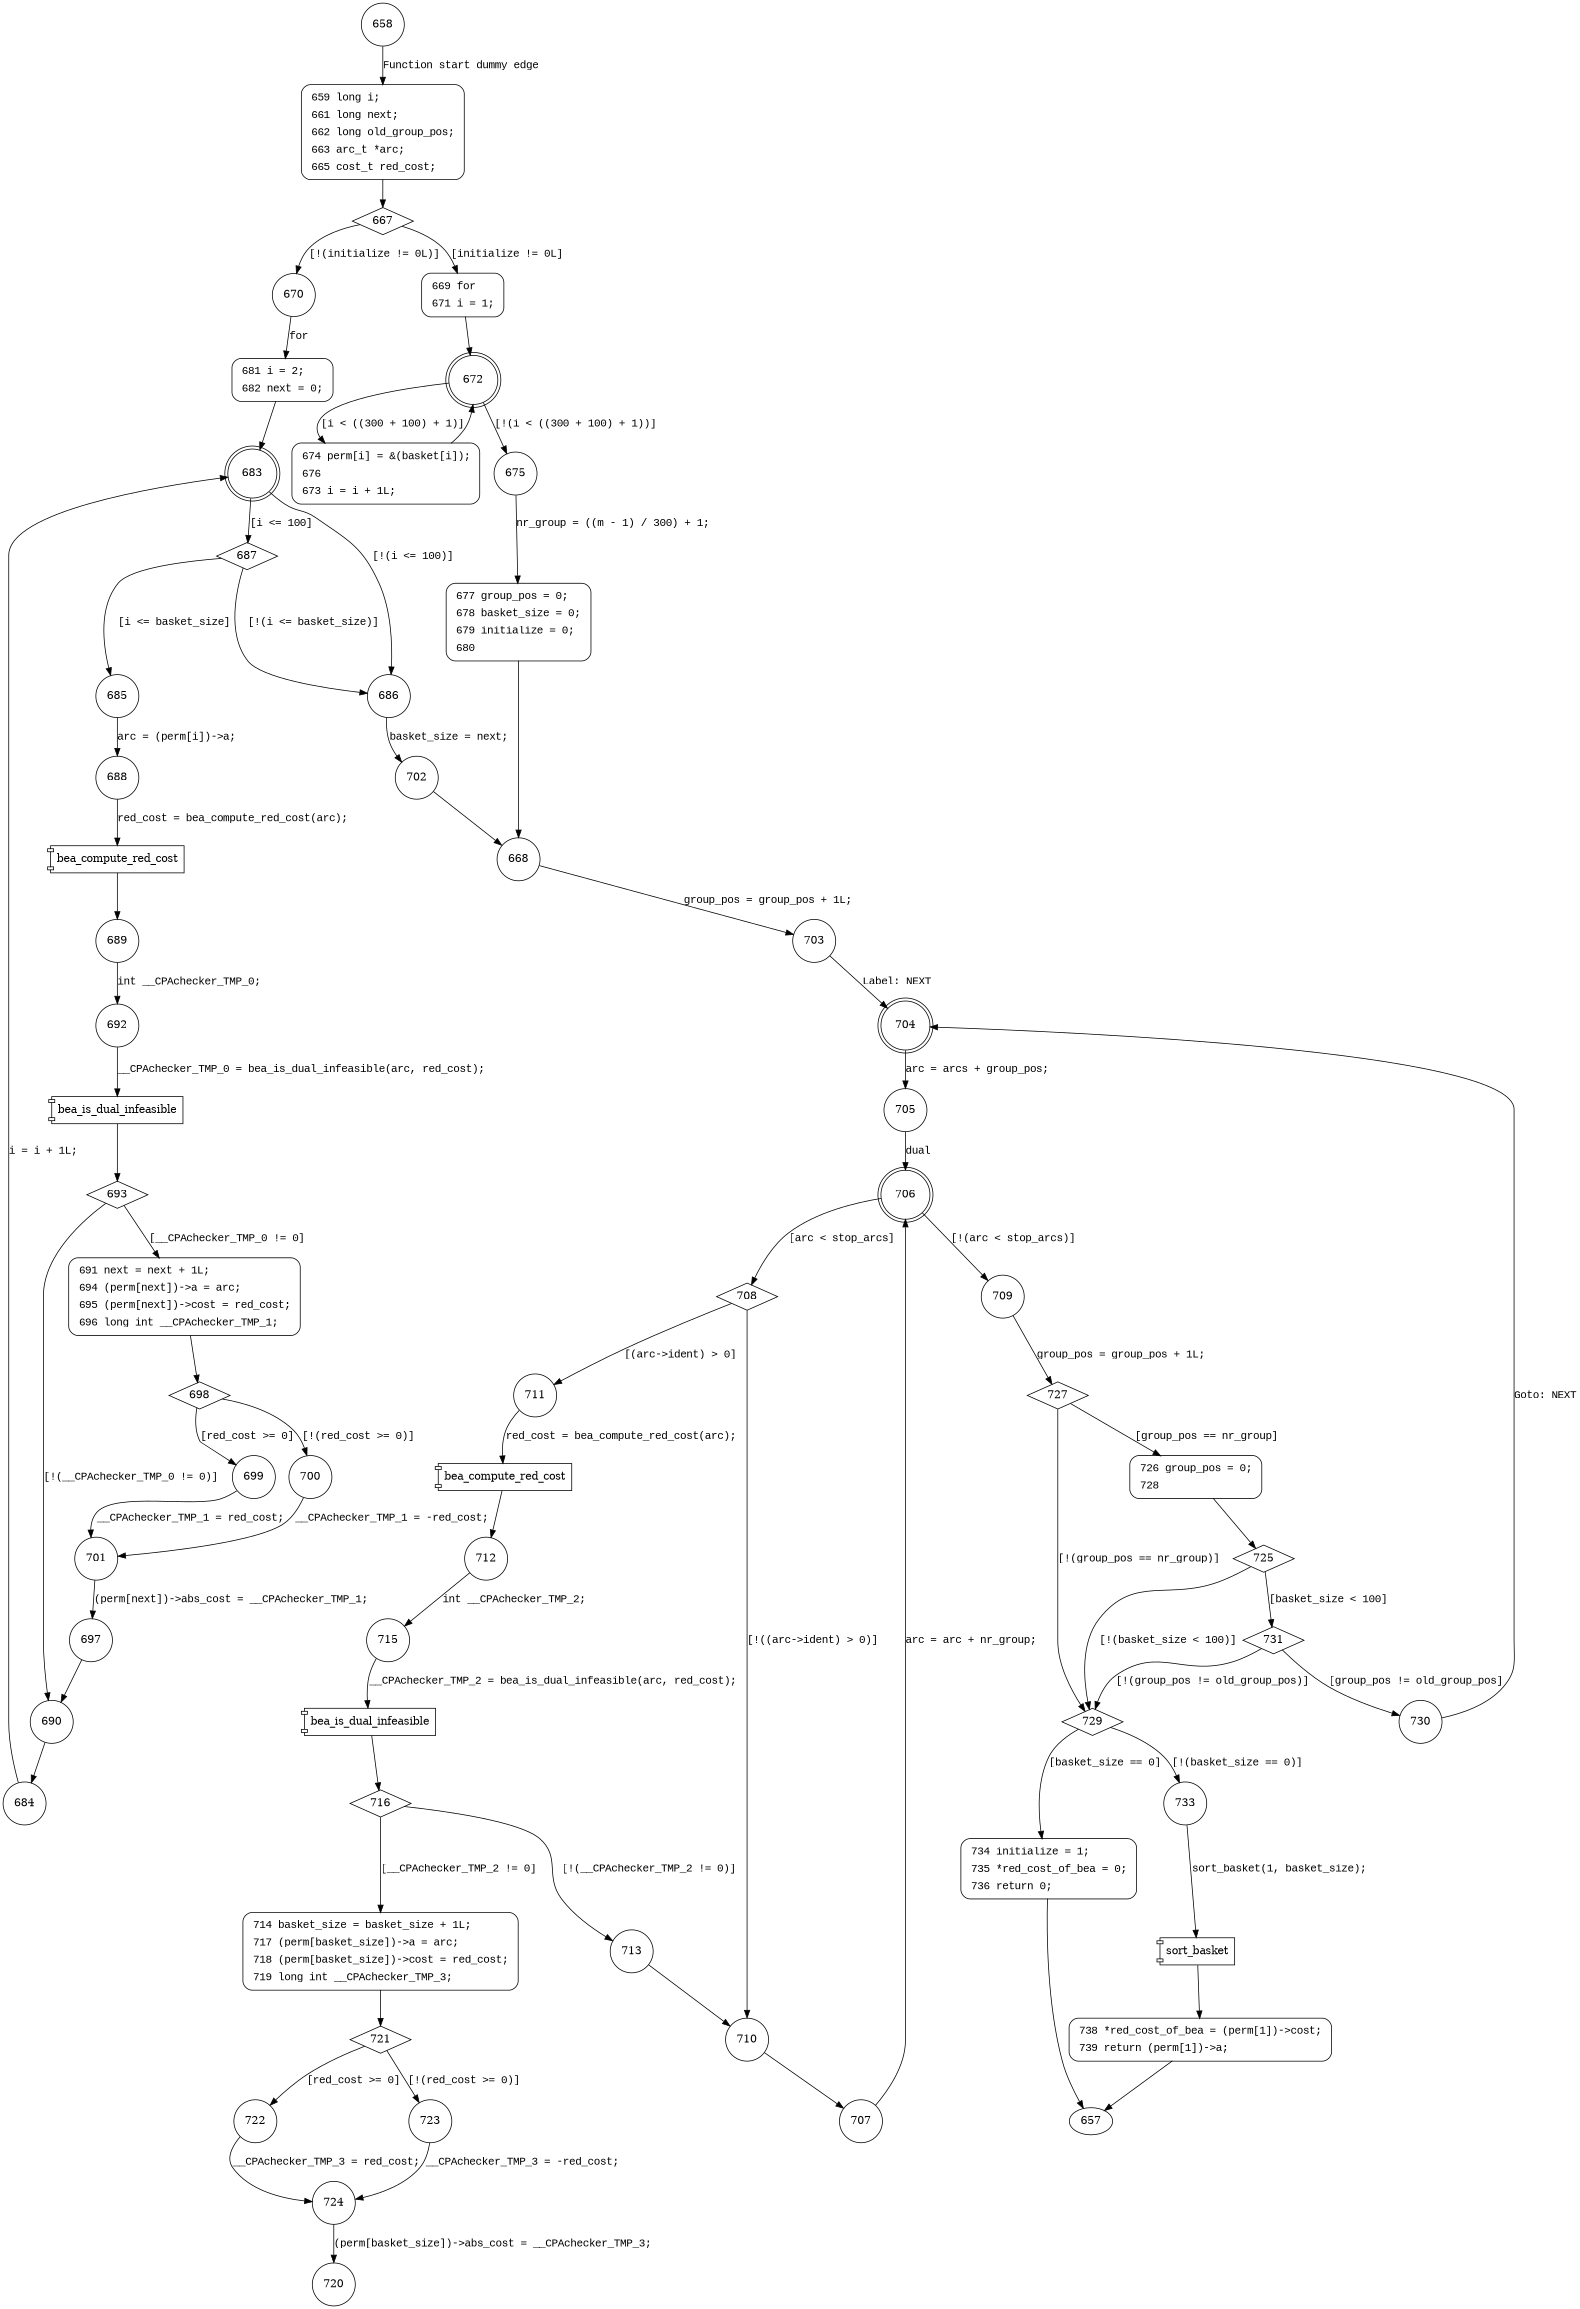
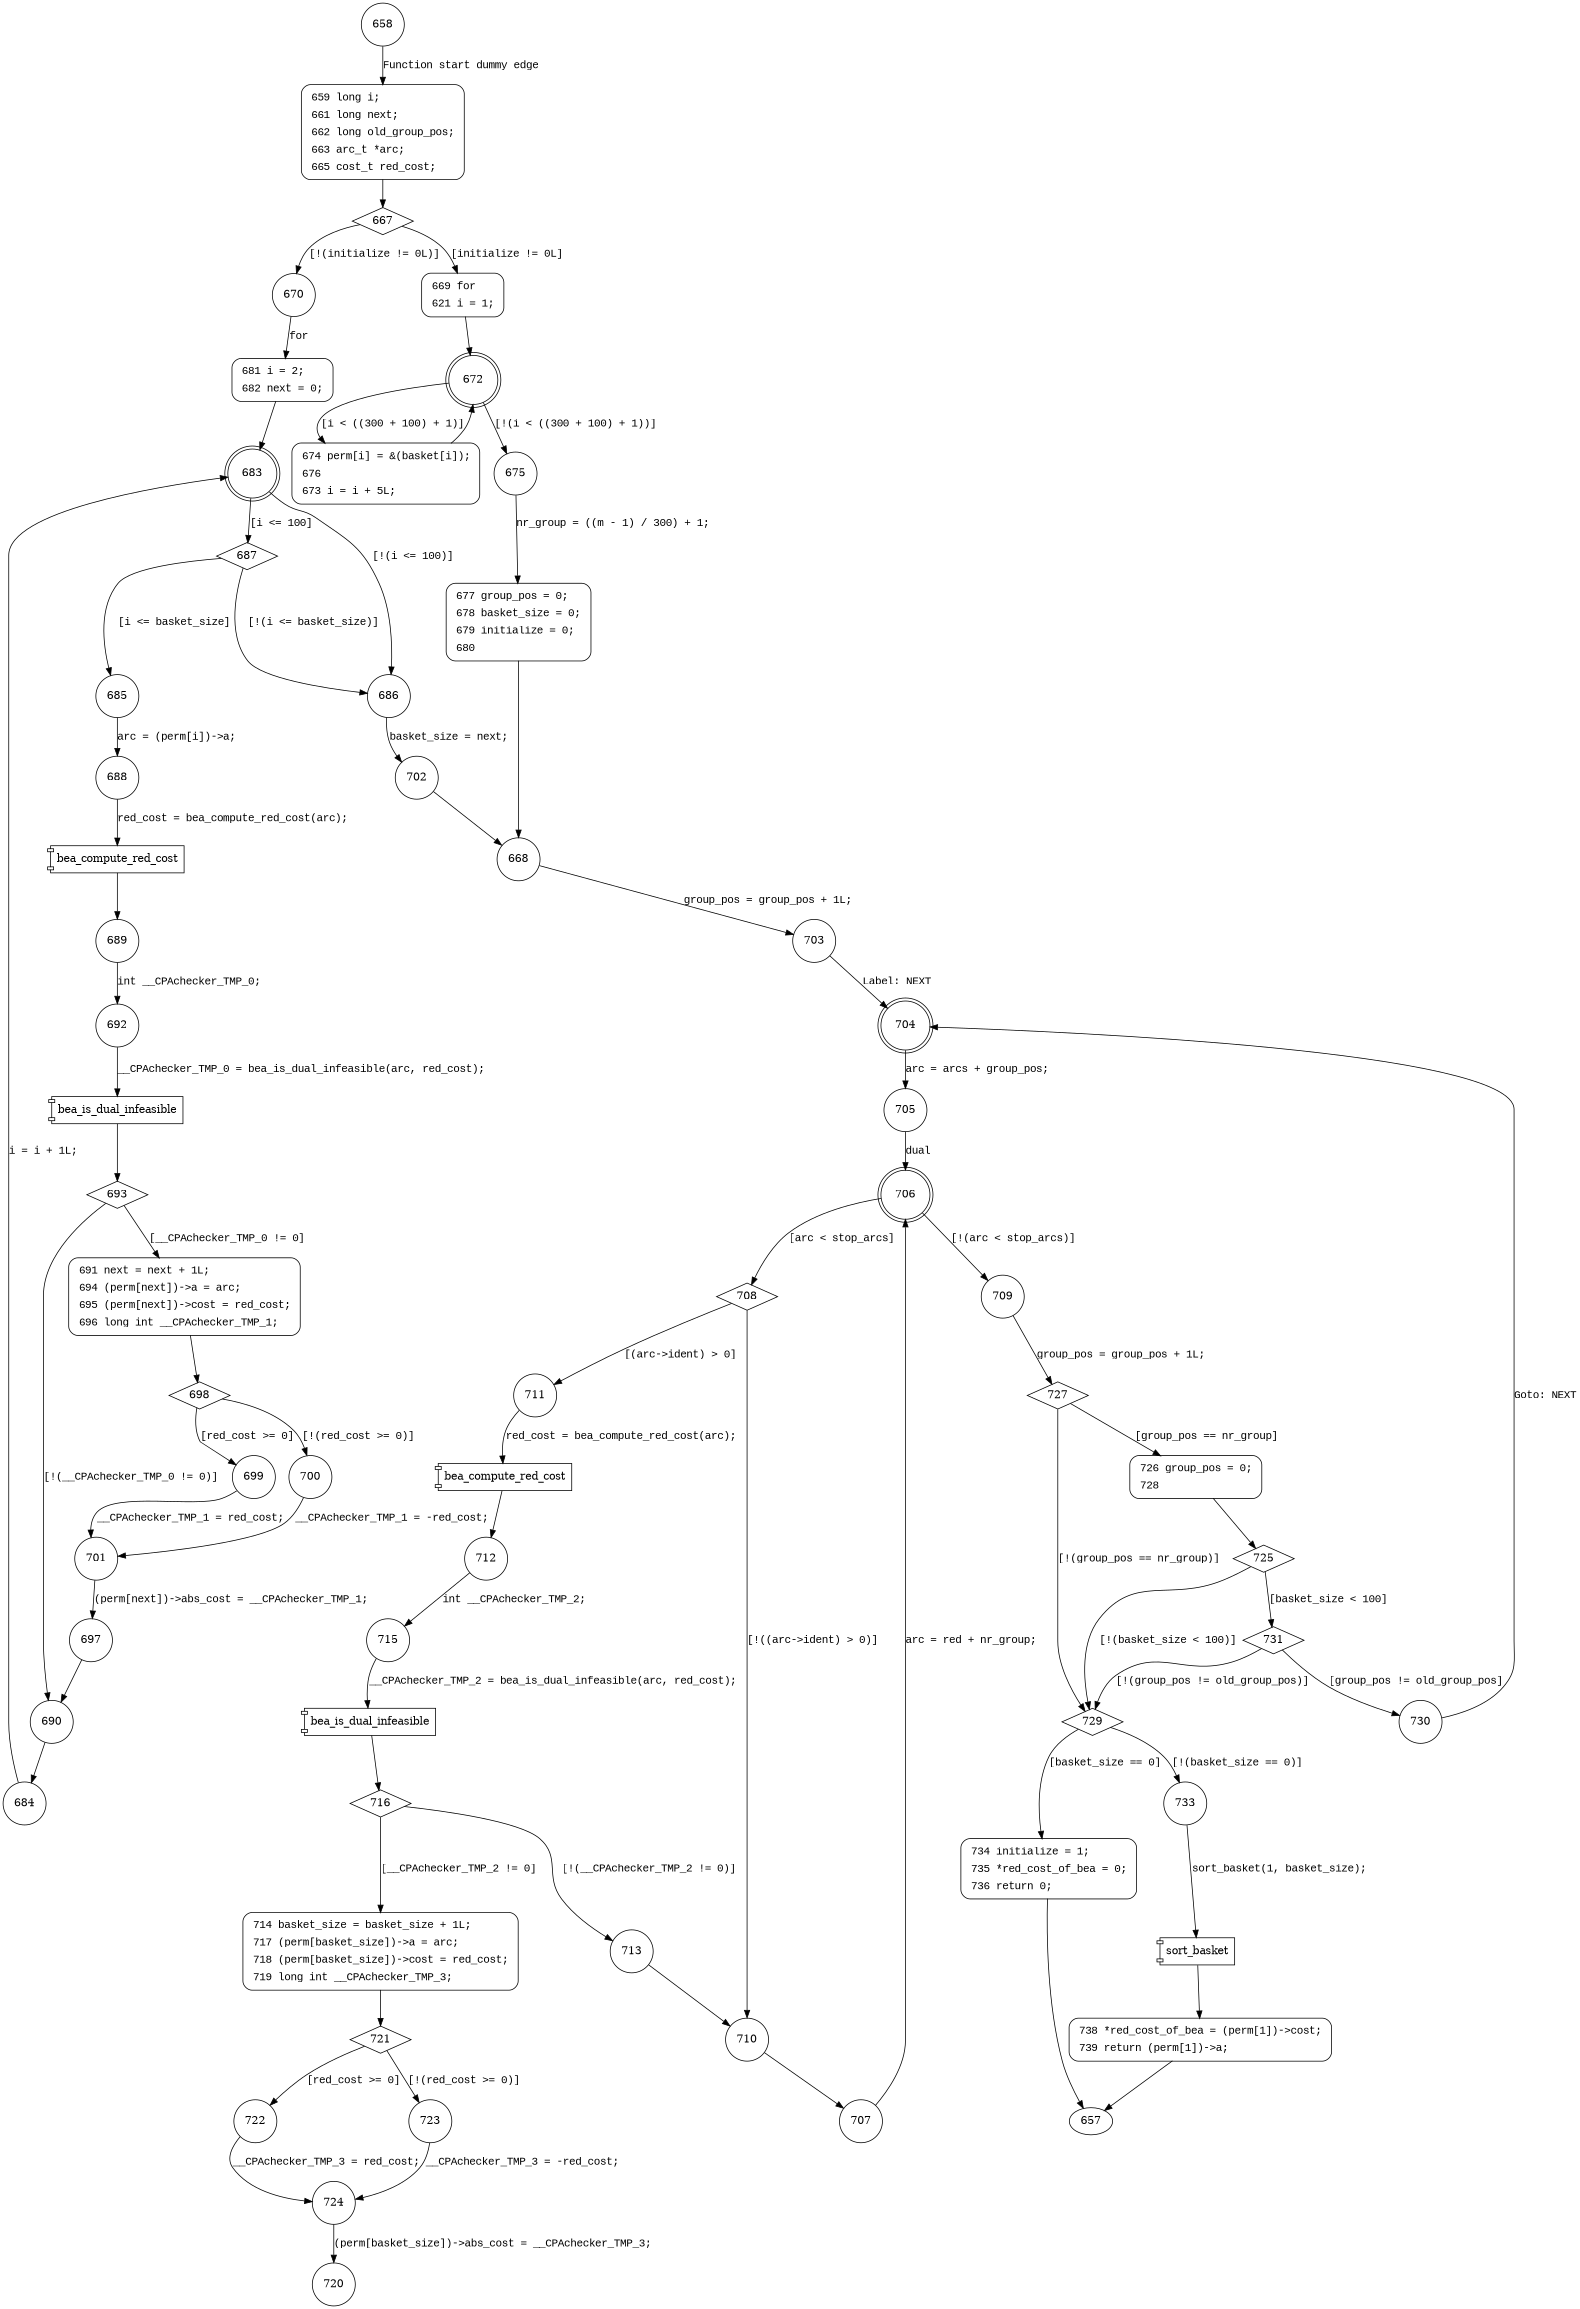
(441, 303) -> (441, 303)
(361, 491) -> (361, 491)
(971, 1640) -> (971, 1640)
